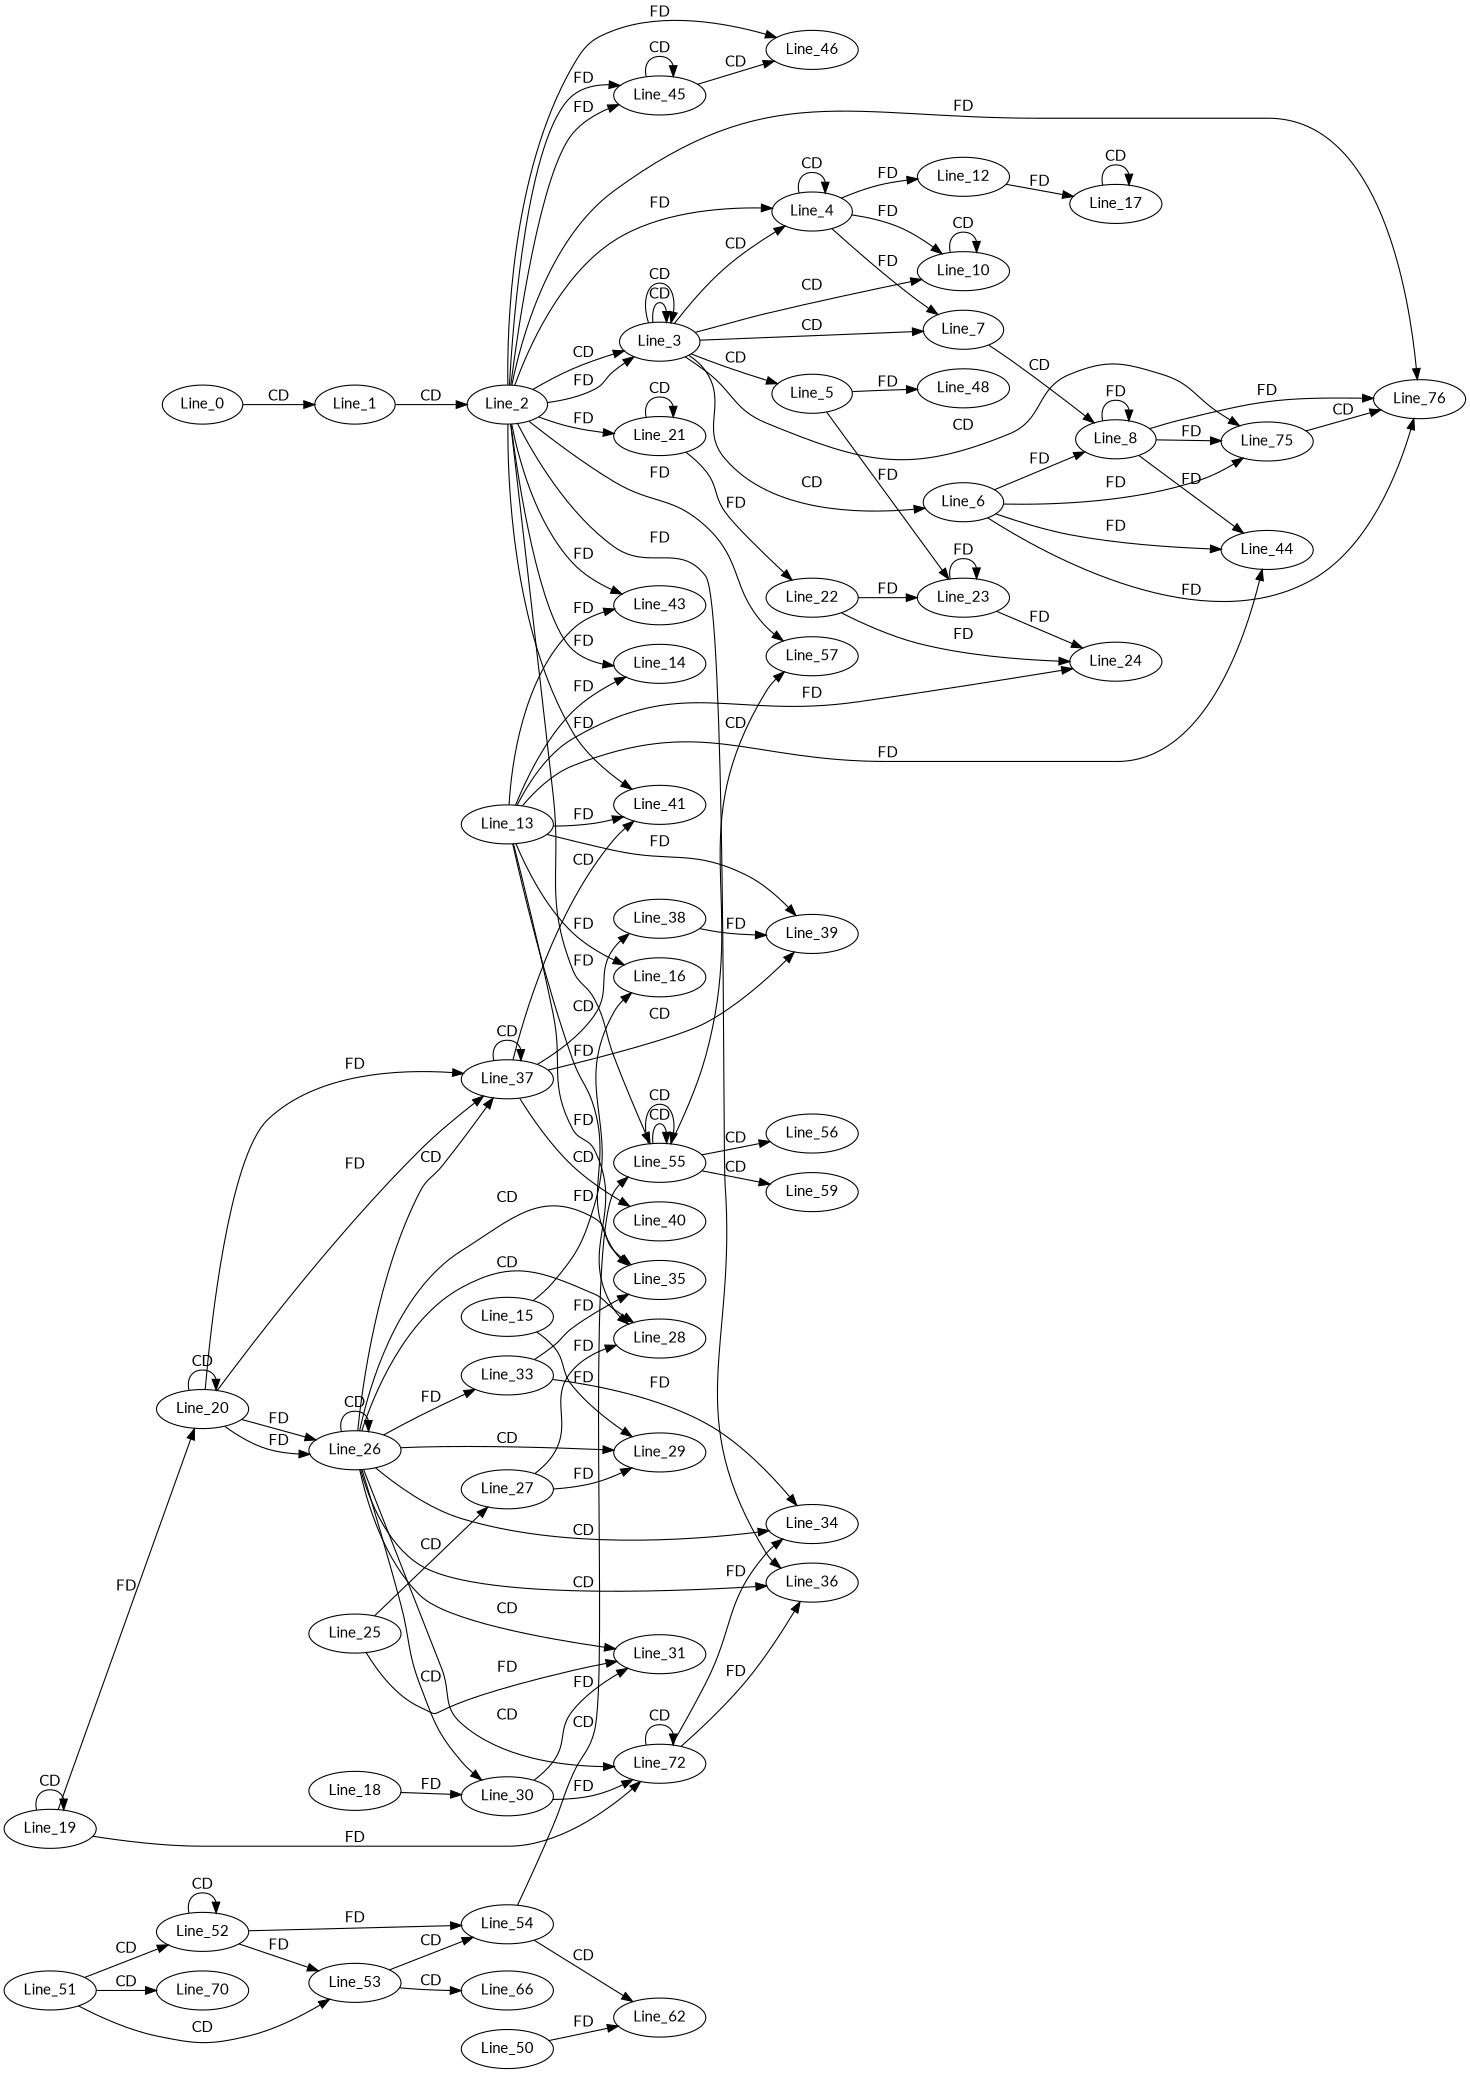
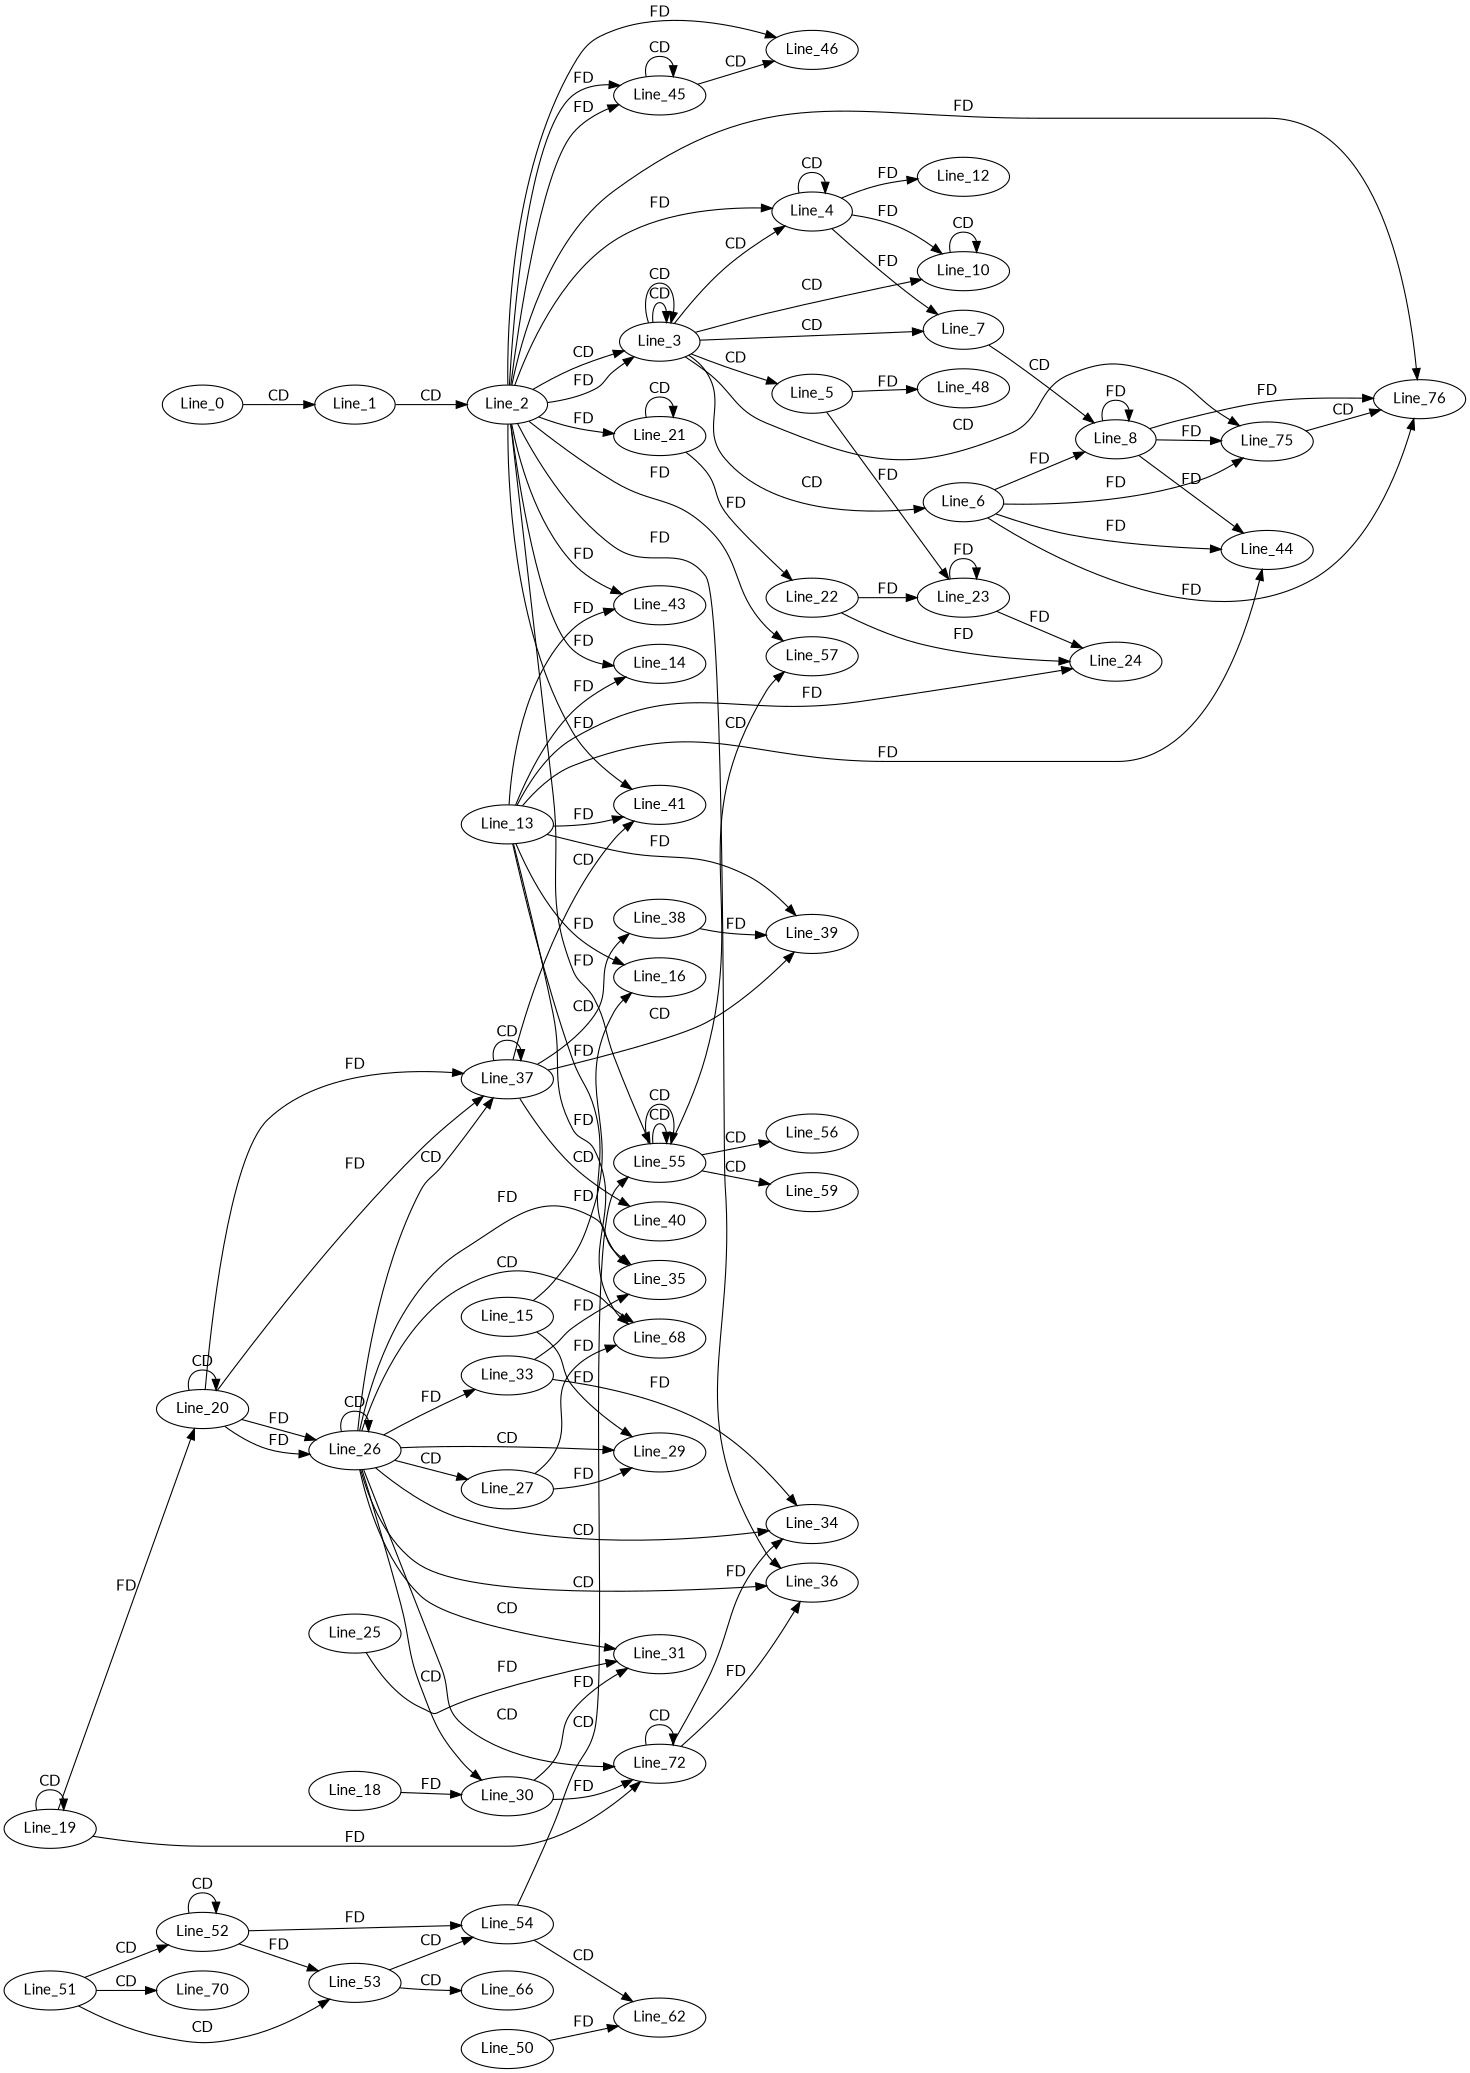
(1116, 204) -> none
(507, 1198) -> (507, 1198)
(660, 1339) -> (660, 1339)
(432, 1560) -> (426, 1468)
